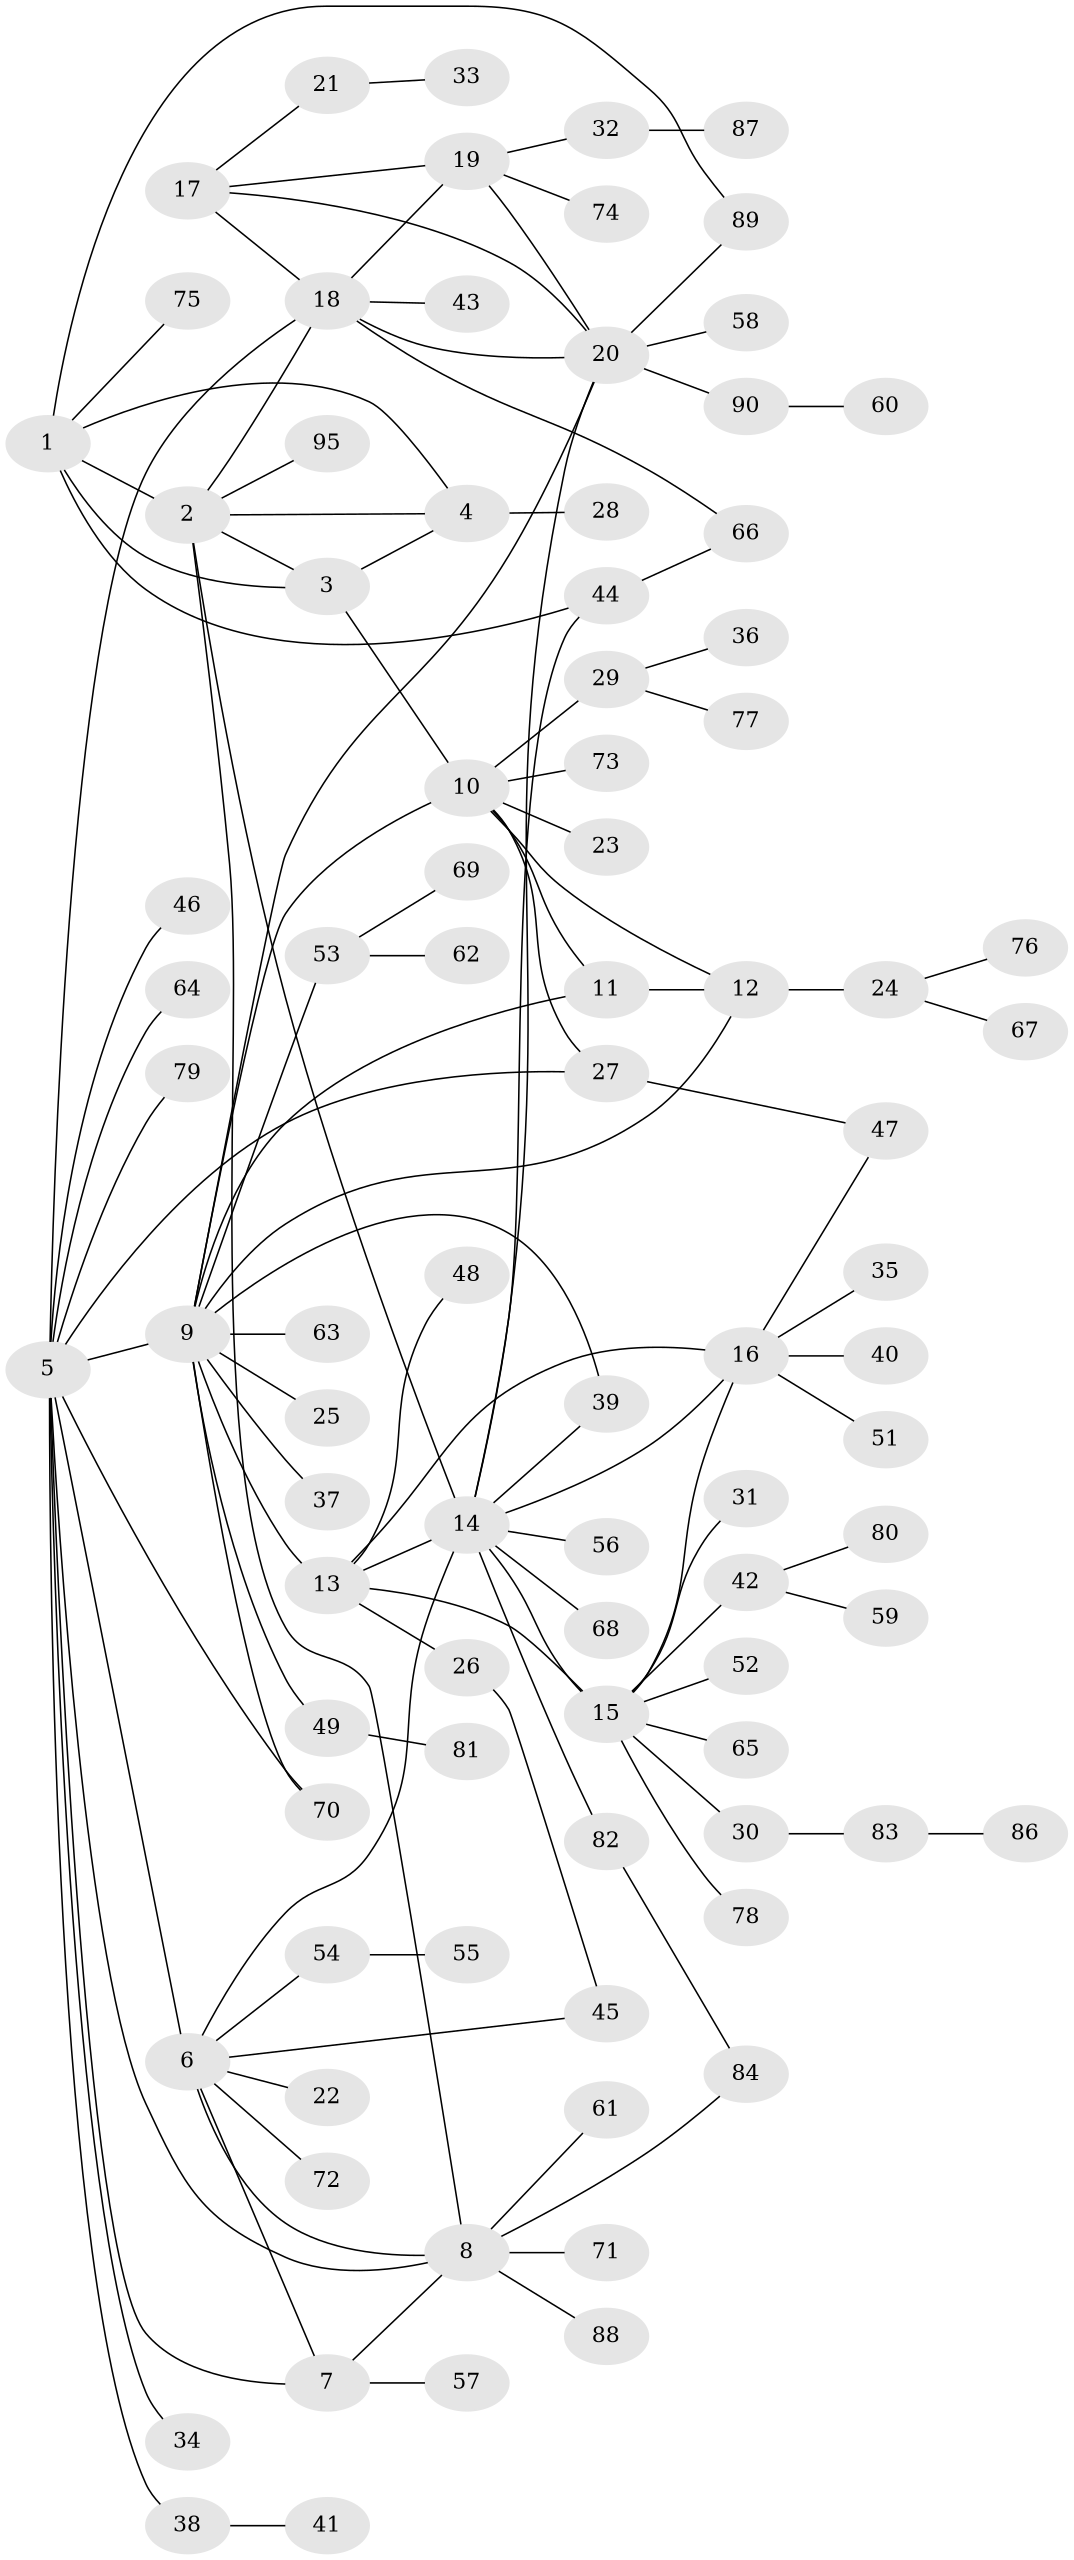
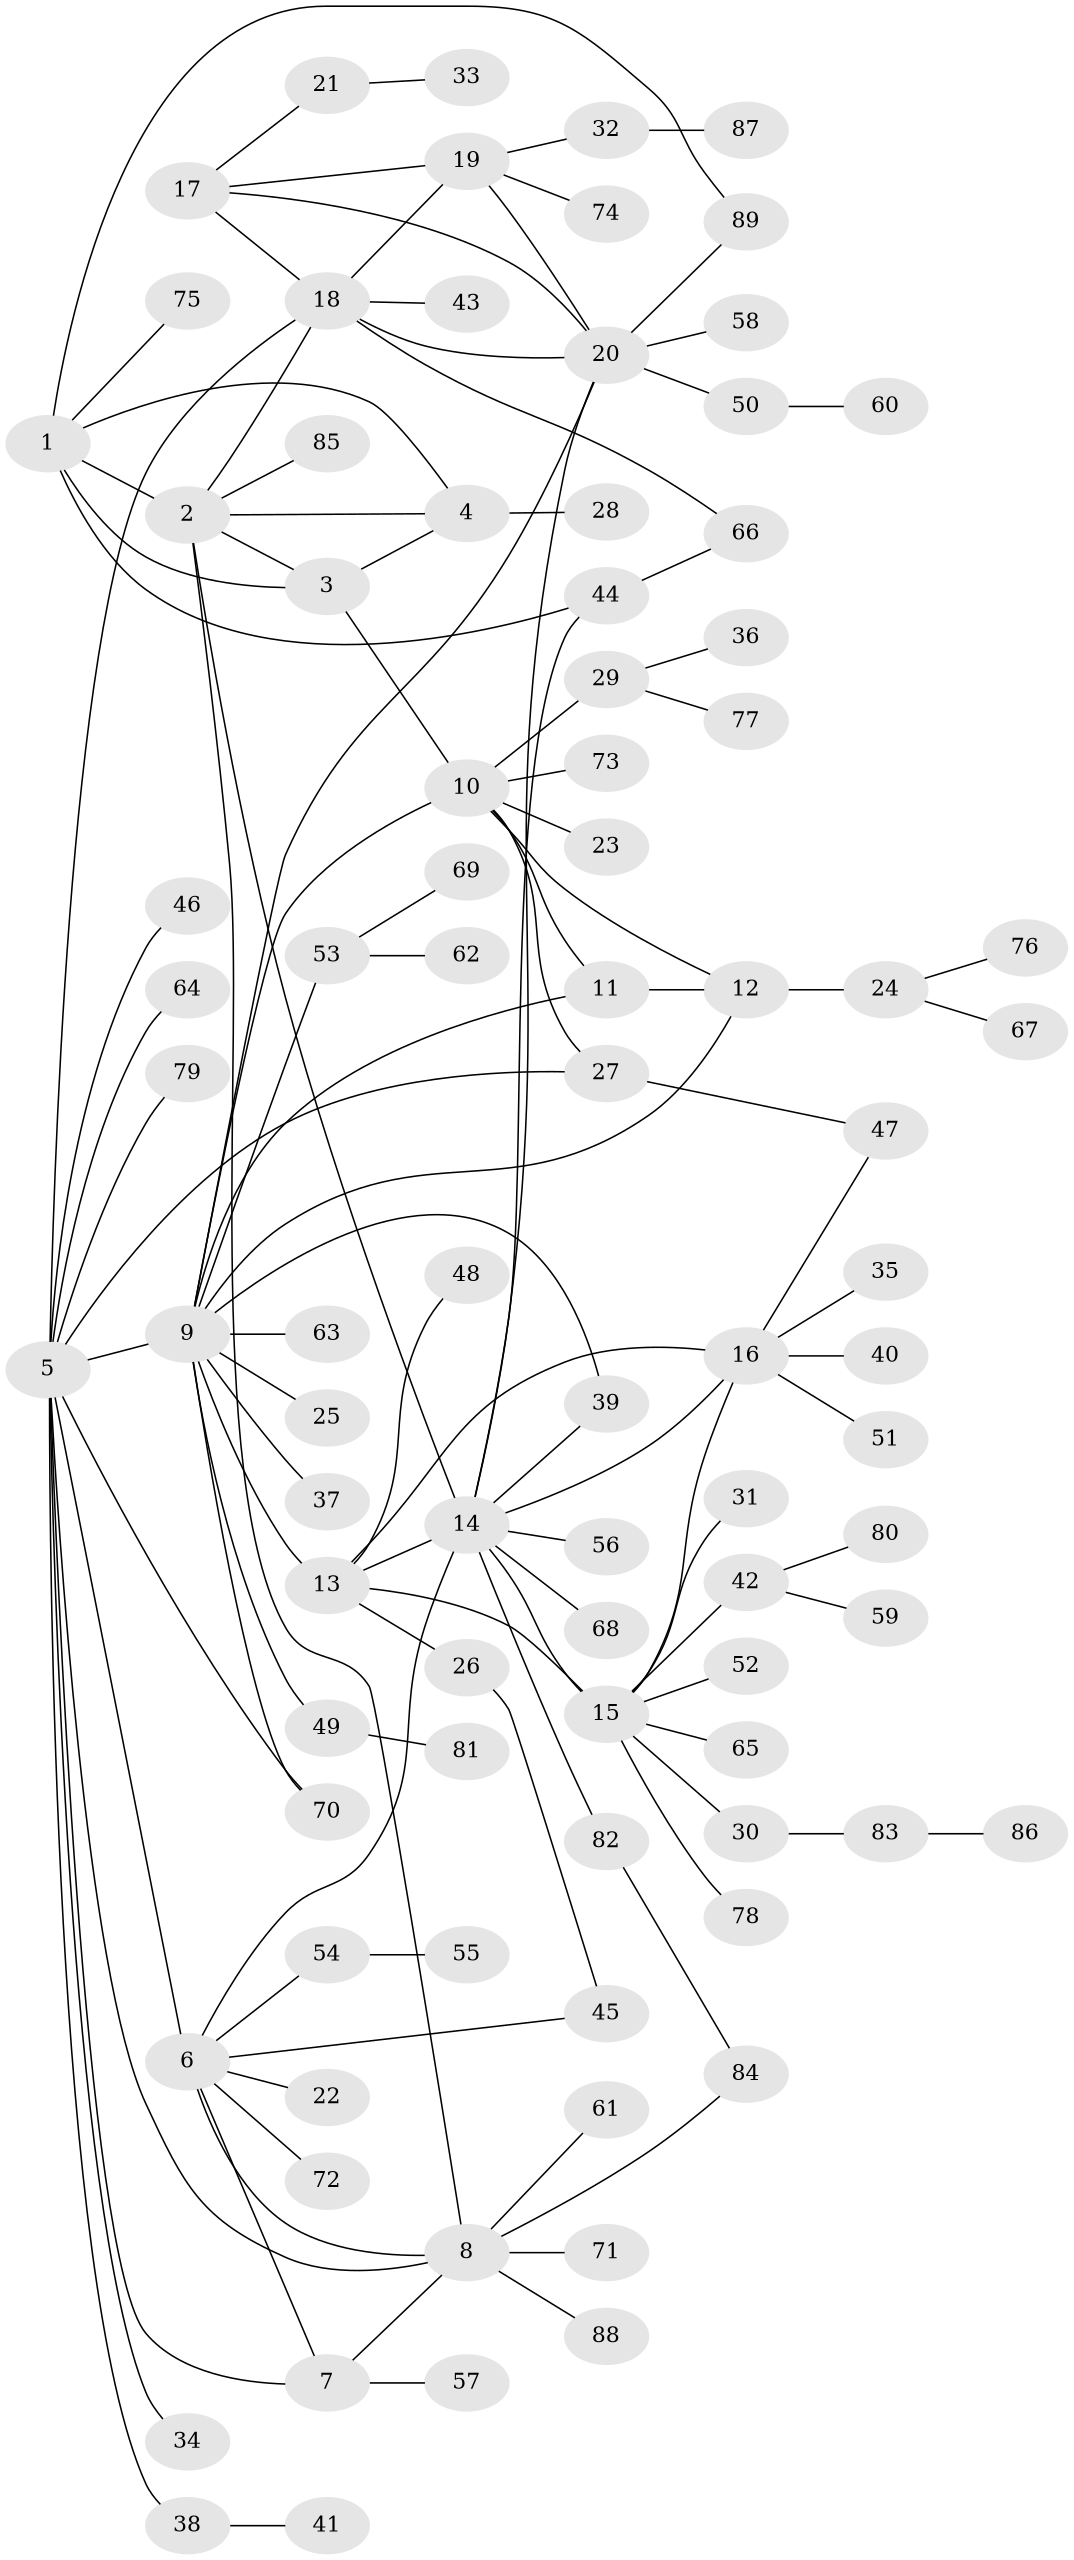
(746, 406) -> (746, 406)
(327, 444) -> (327, 444)
